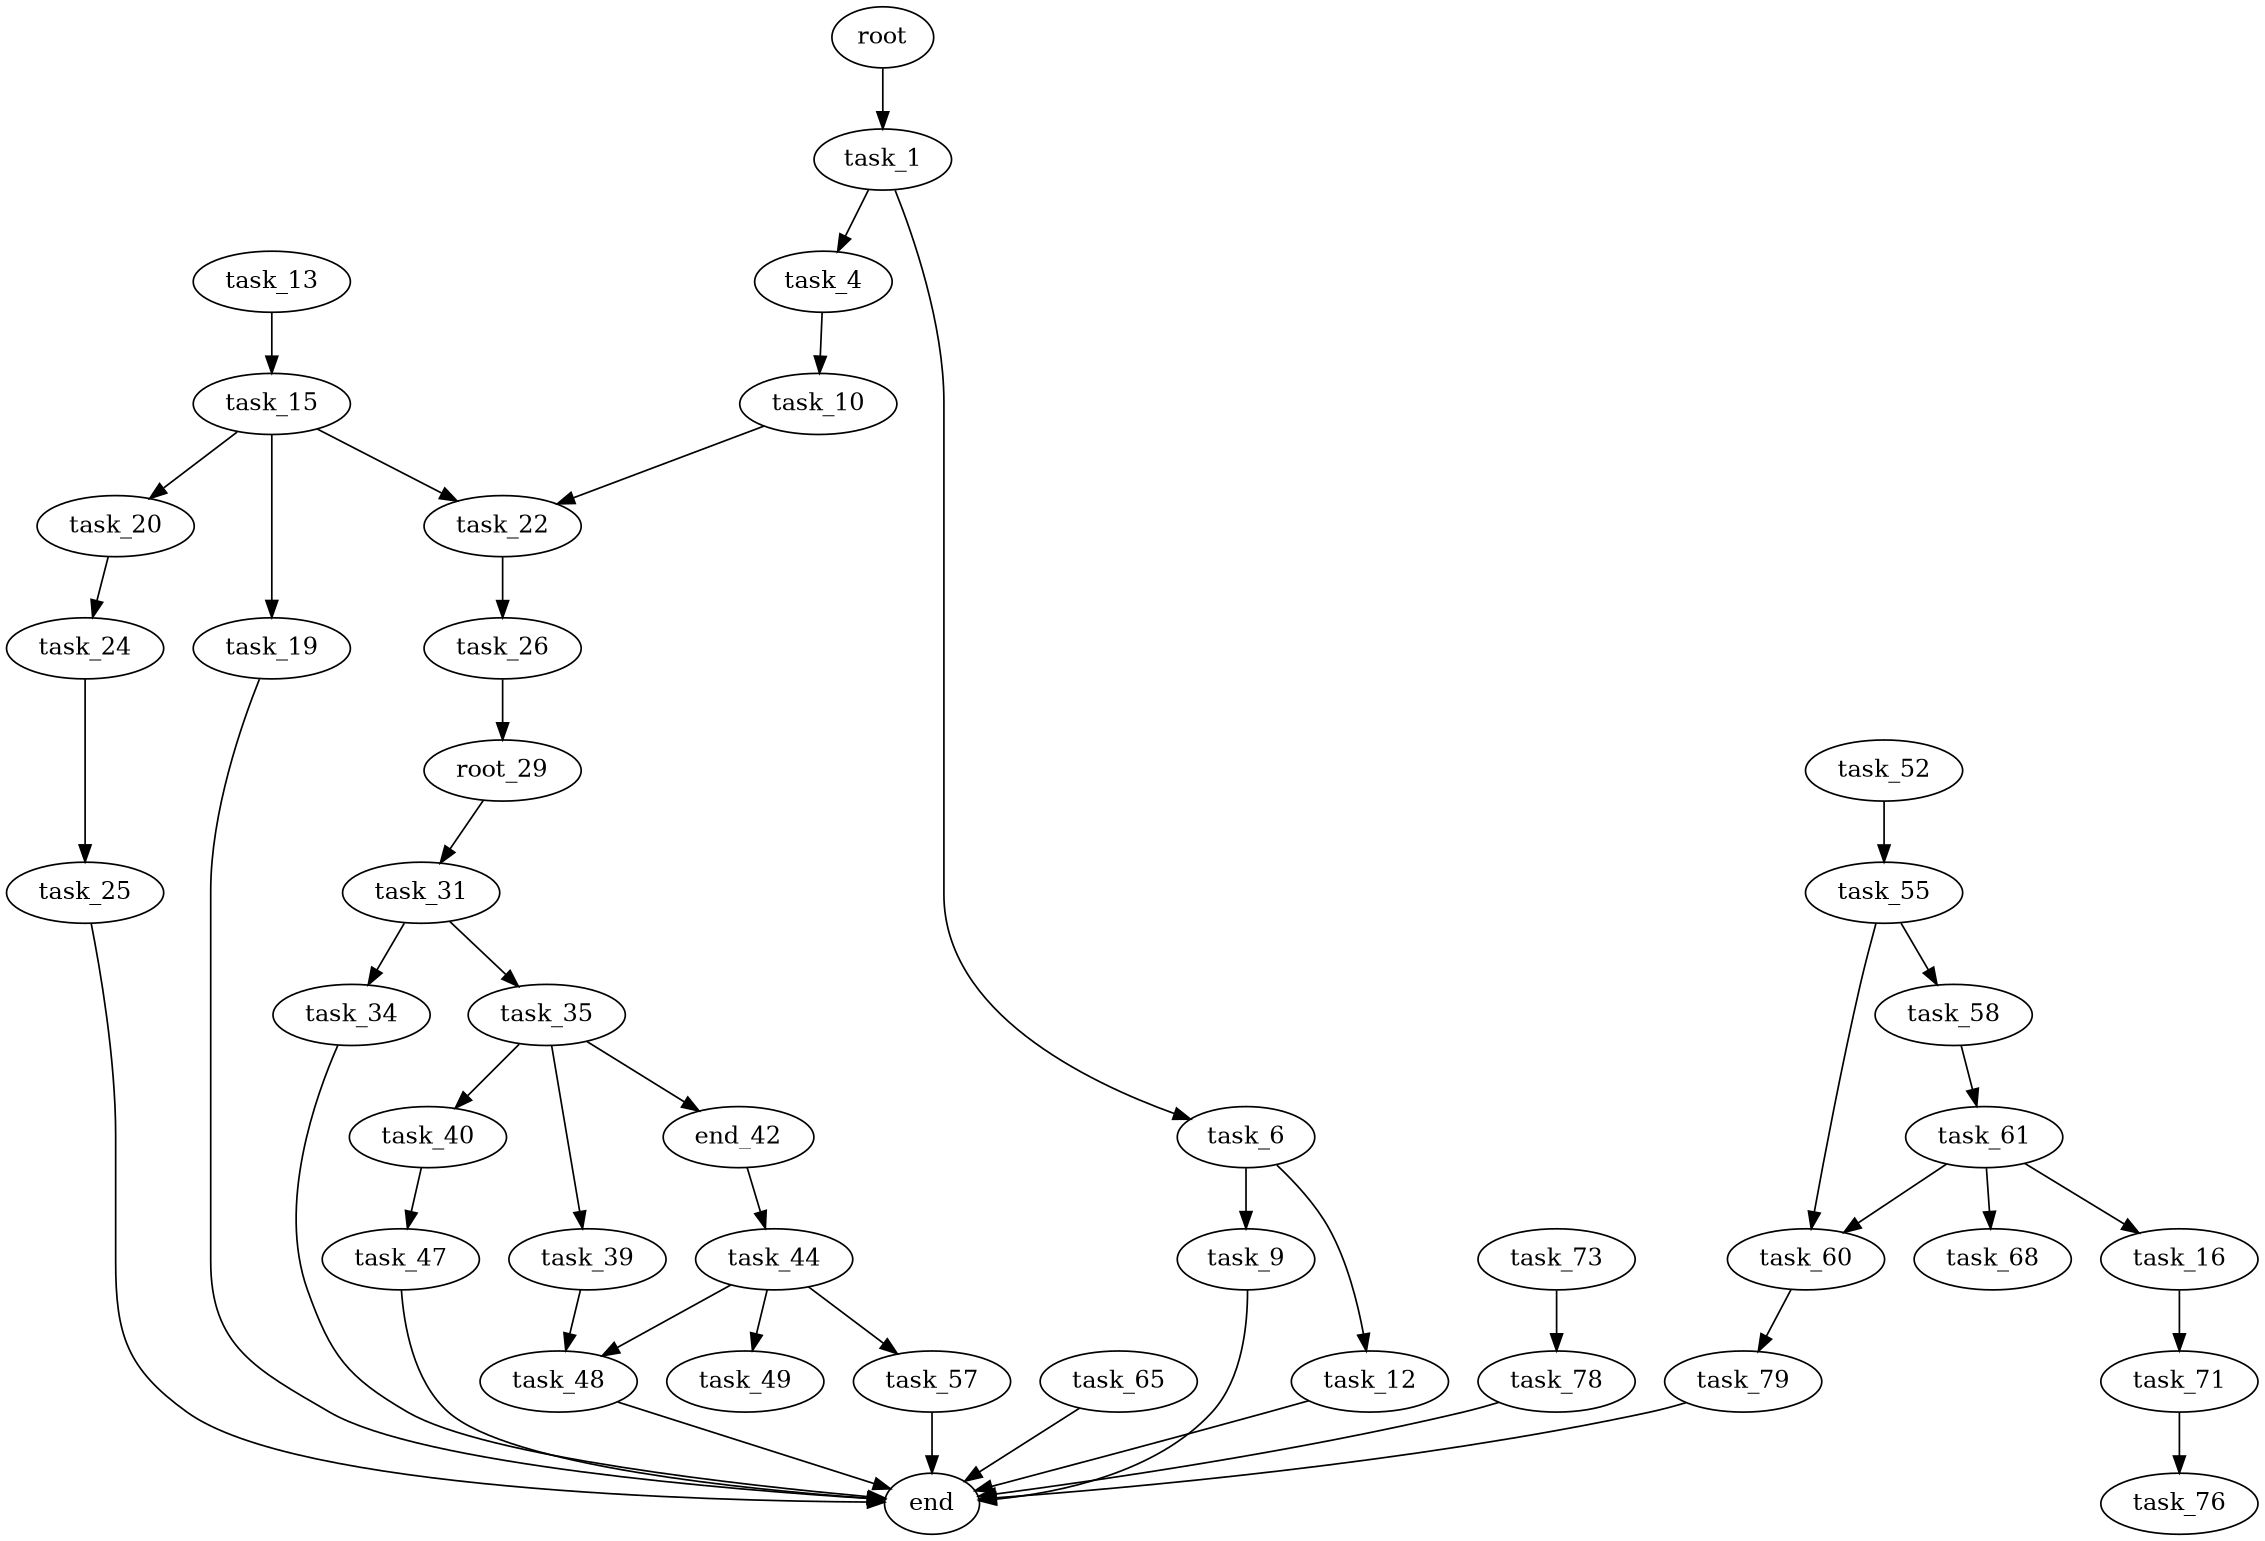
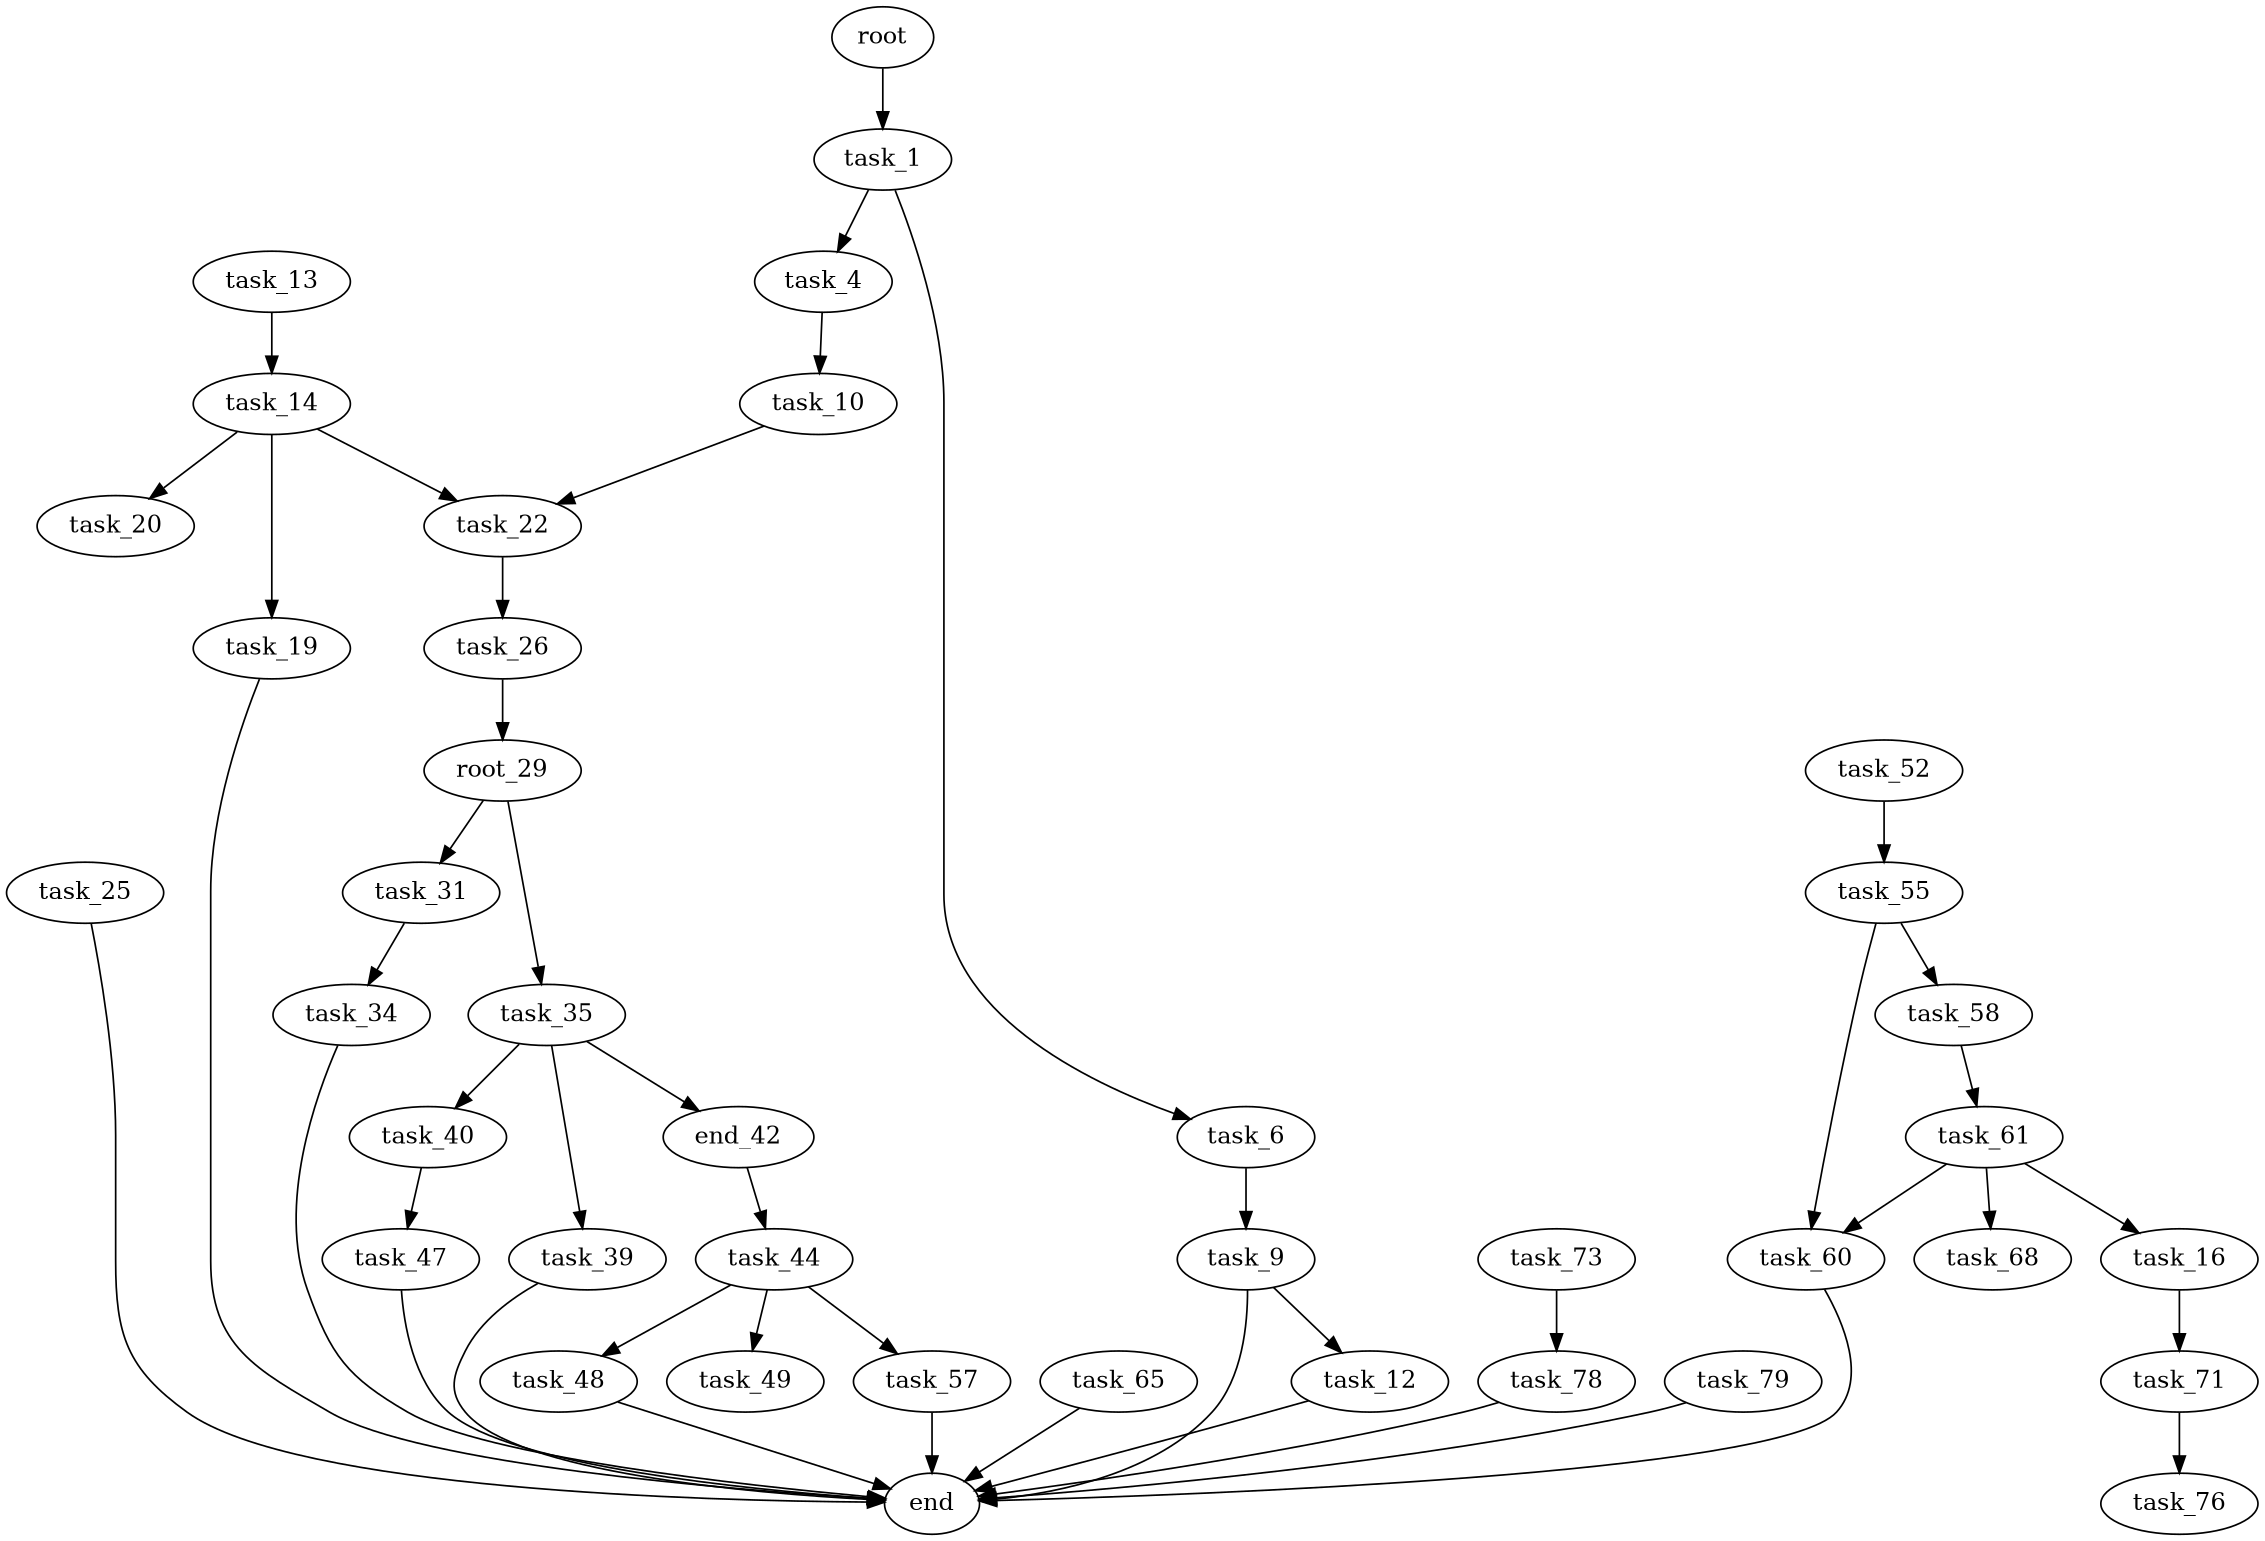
(272, 404) -> (272, 404)
(85, 648) -> none
(478, 948) -> (523, 884)
(1336, 1241) -> (1301, 1314)
(575, 1312) -> (462, 1407)
(1779, 1313) -> (1486, 1476)
